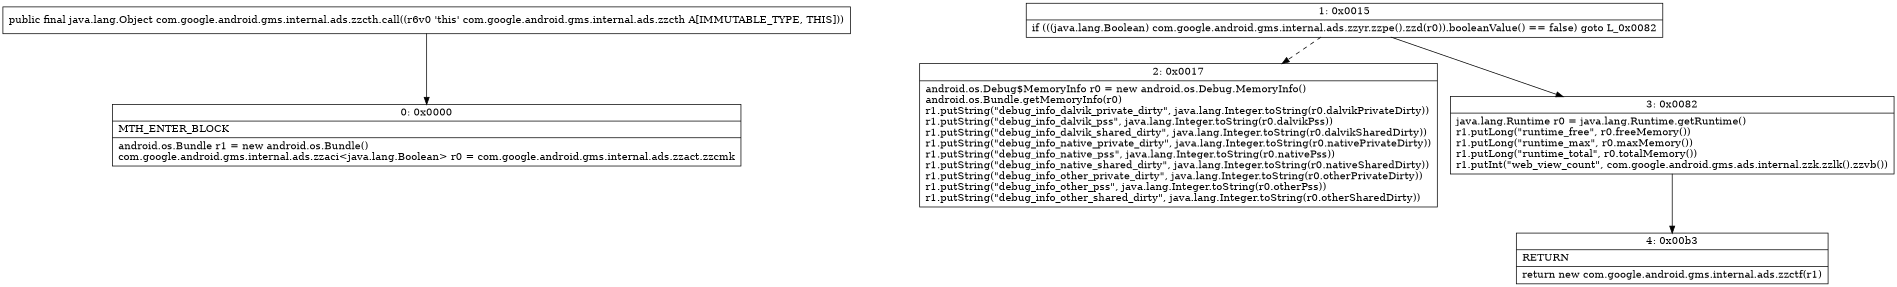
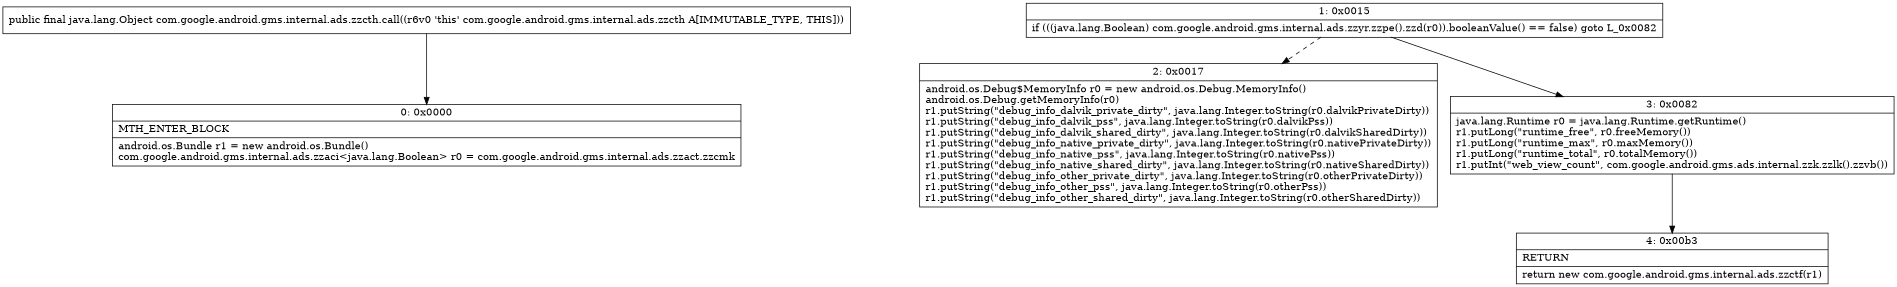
(1024, 100) -> (1023, 100)
